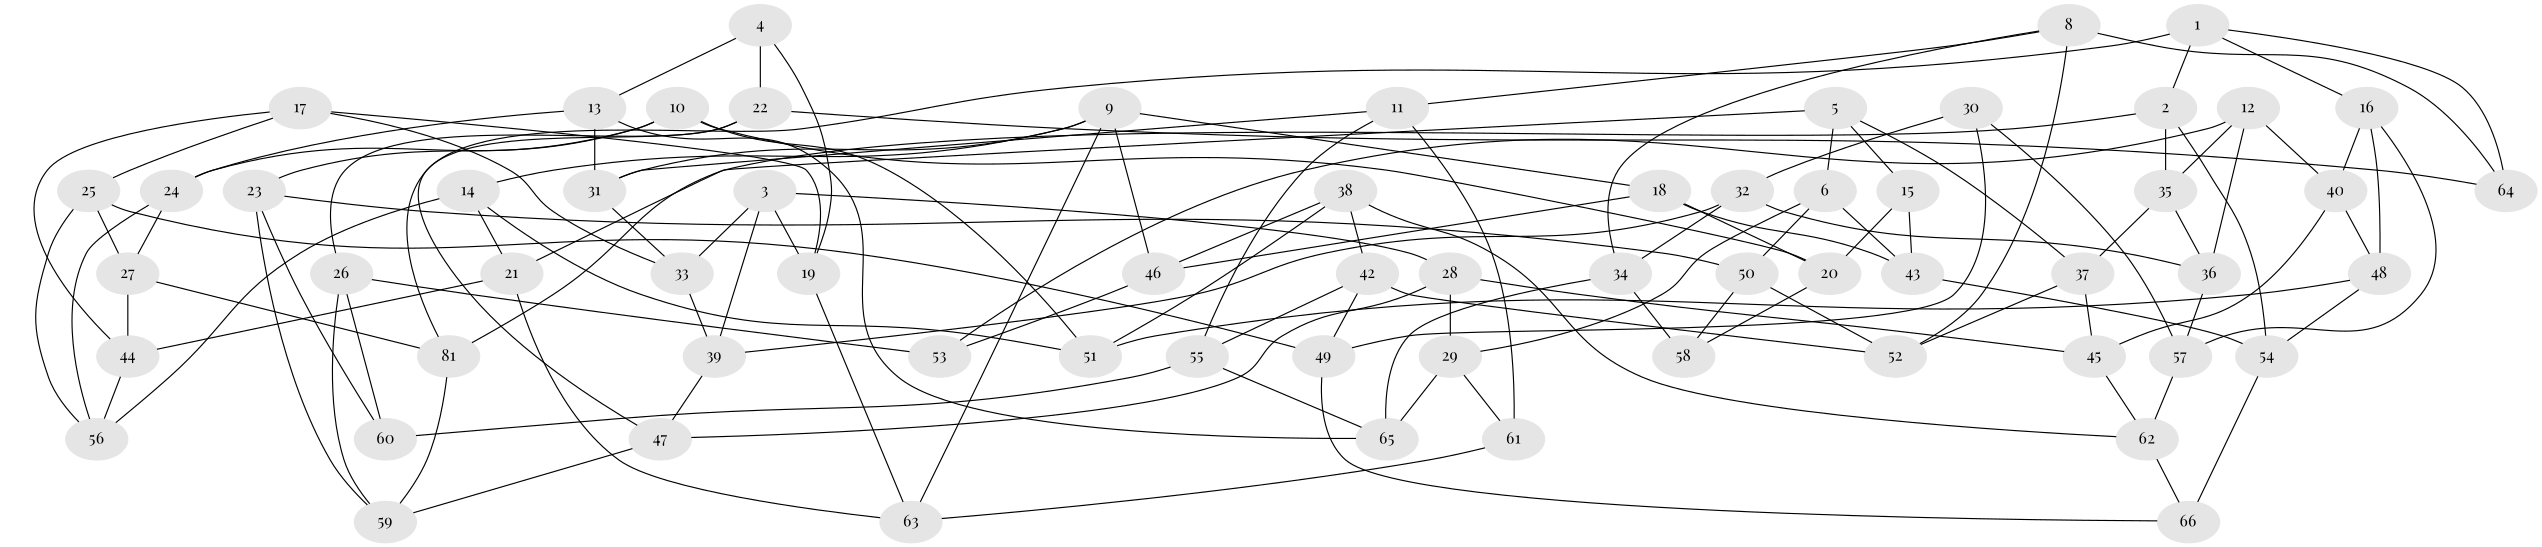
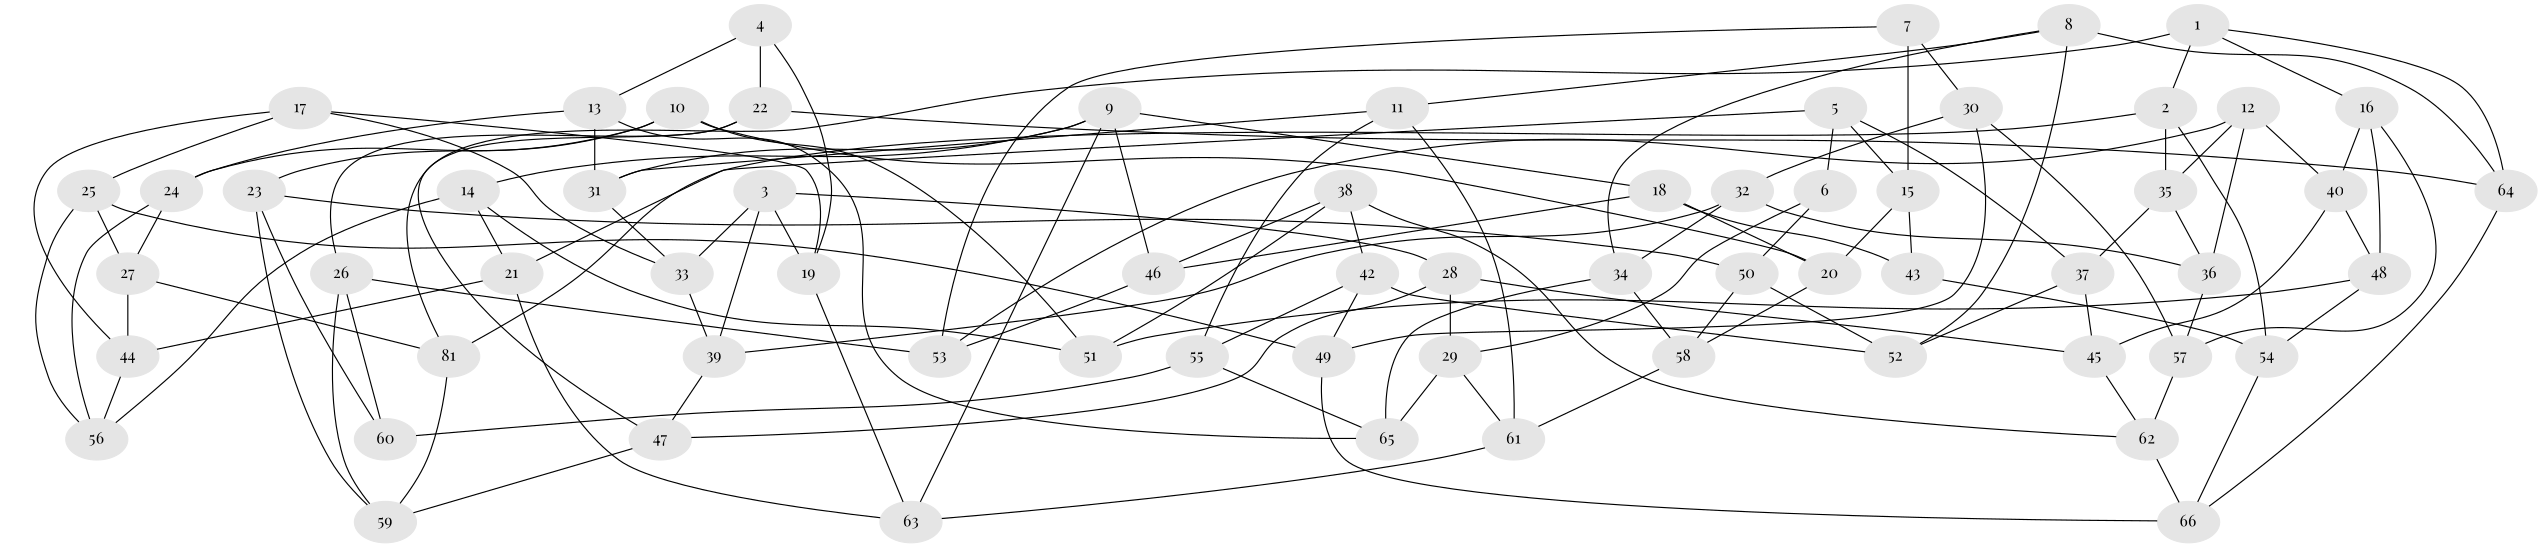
none -> (1908, 25)
(1877, 239) -> none
none -> (2369, 373)
none -> (1599, 398)
